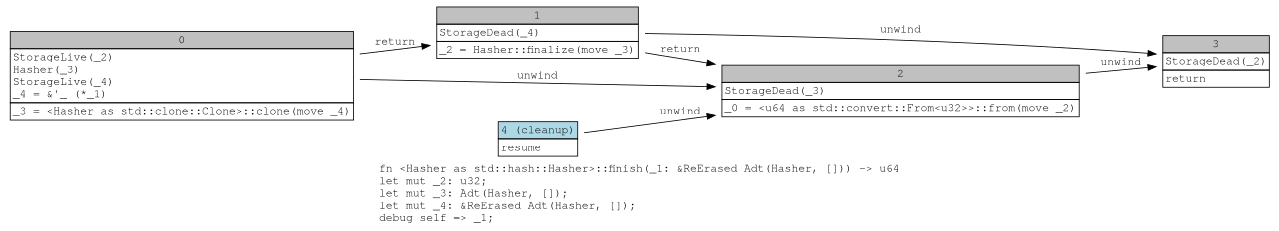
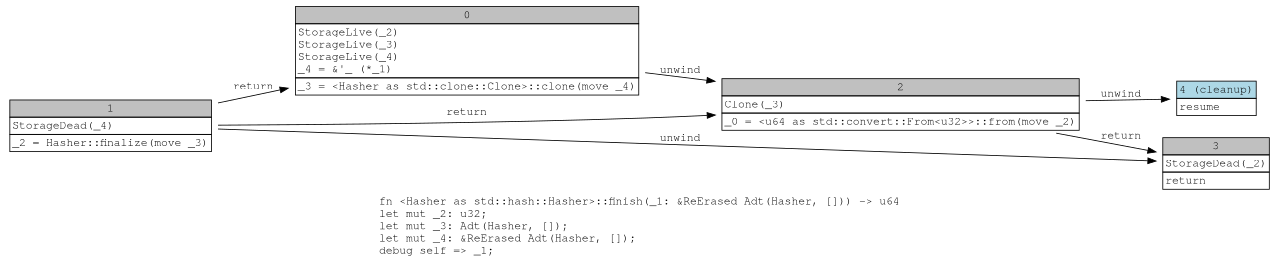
(391, 50) -> (249, 96)
(1121, 62) -> (1121, 136)
(47, 69) -> (349, 44)
(775, 91) -> (755, 104)
(646, 125) -> (1123, 100)
